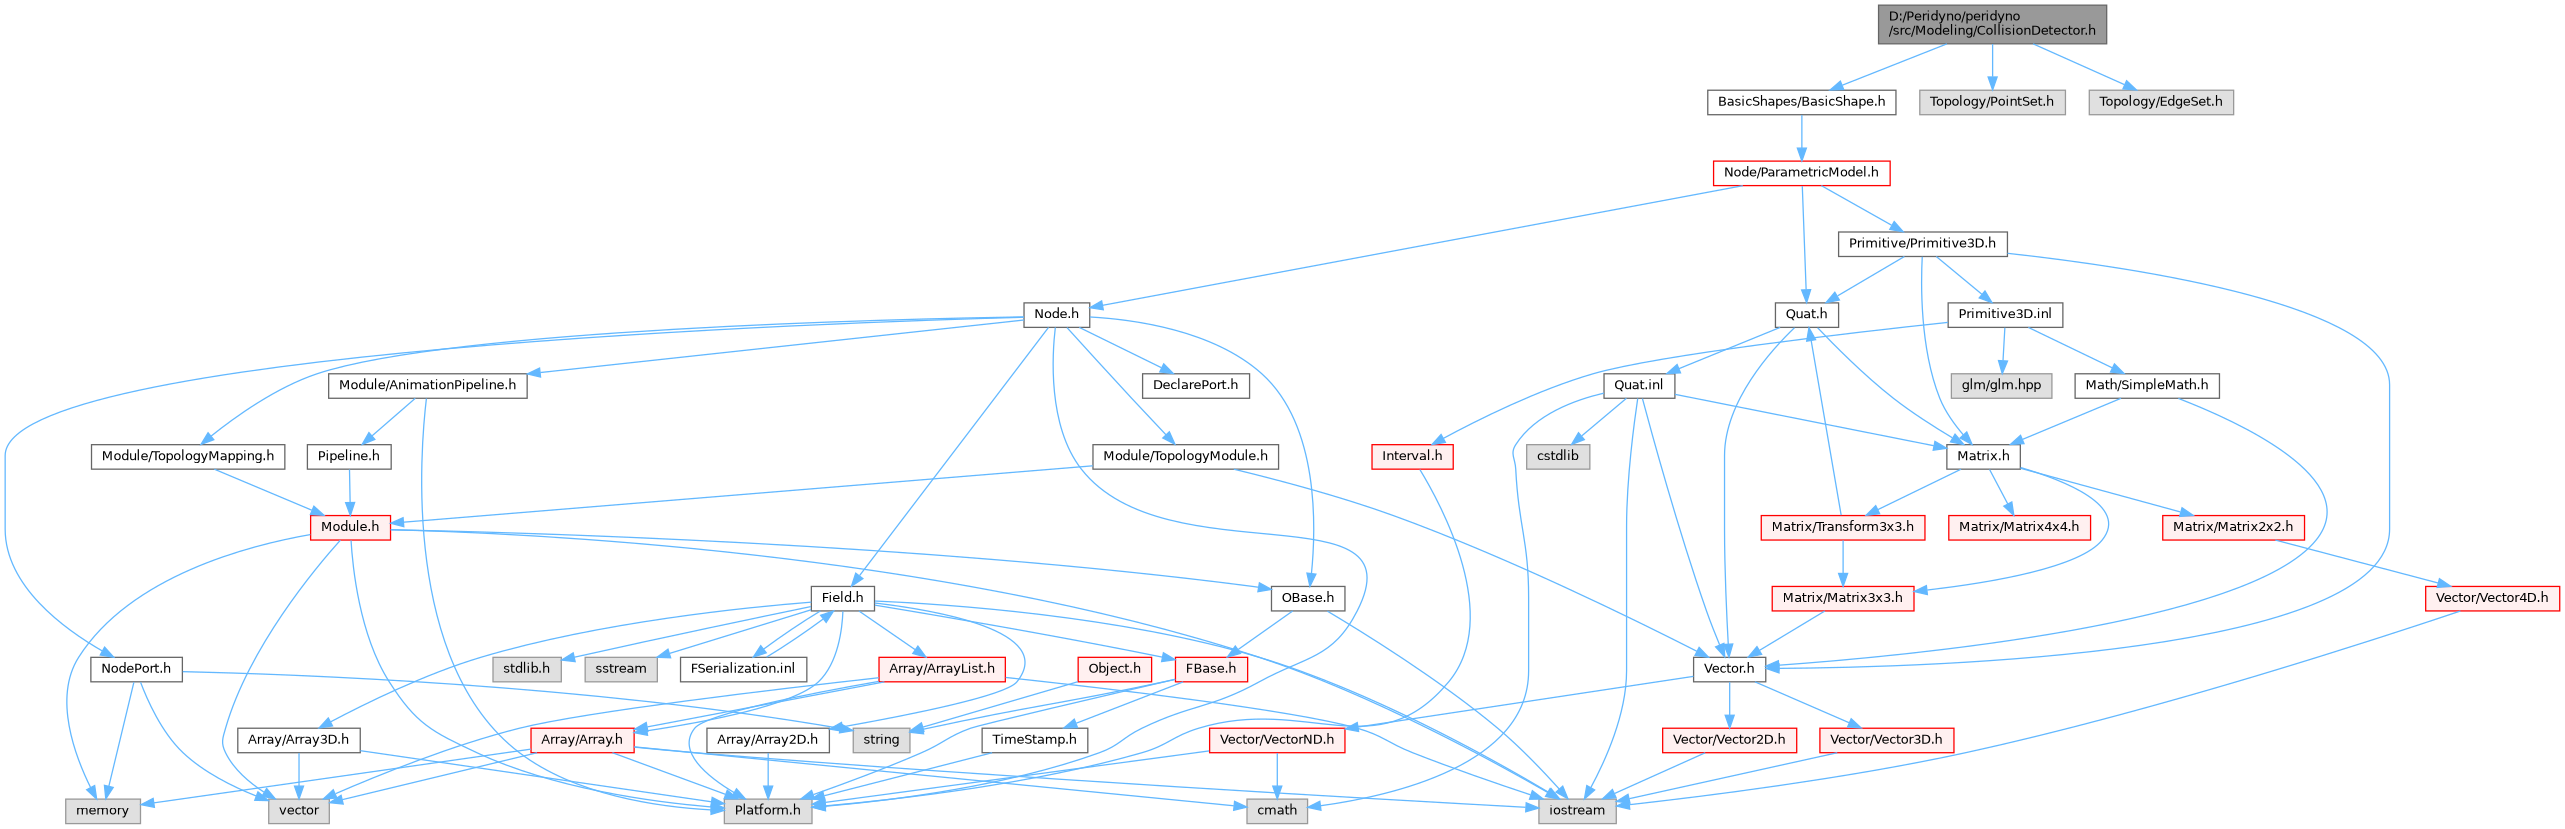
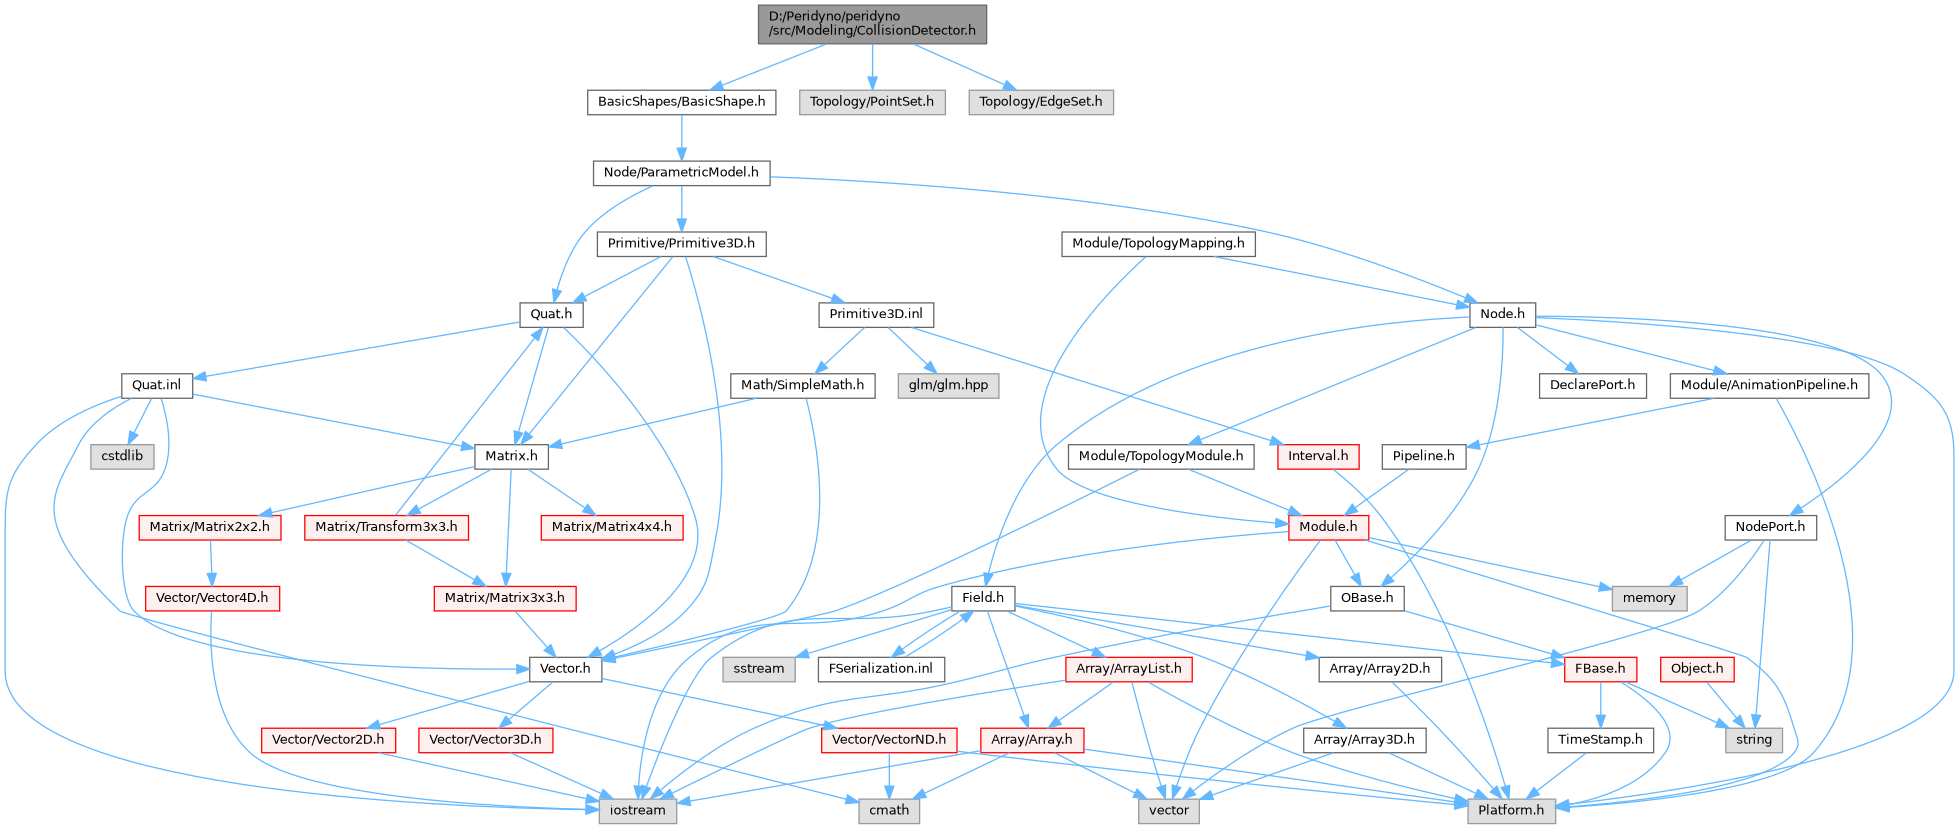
(1802, 173) -> (682, 173)
(607, 334) -> (1335, 281)
(527, 670) -> none
(342, 776) -> none
